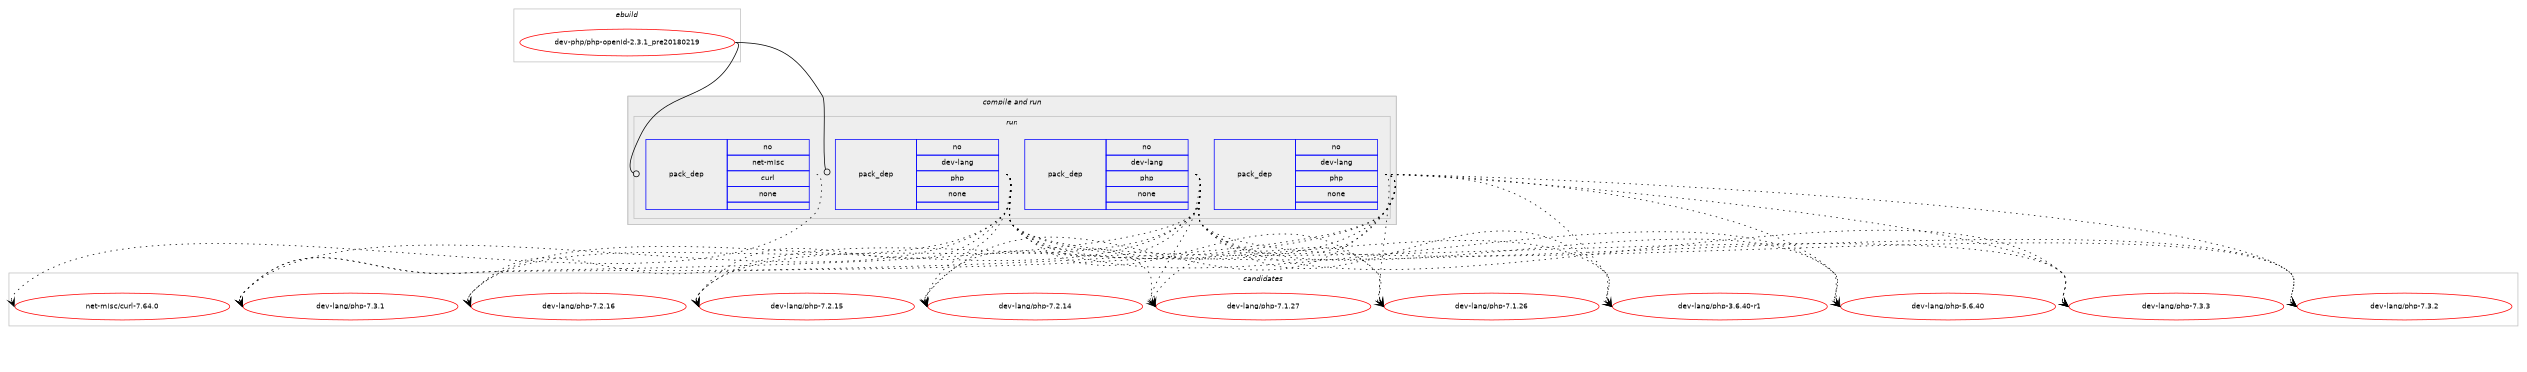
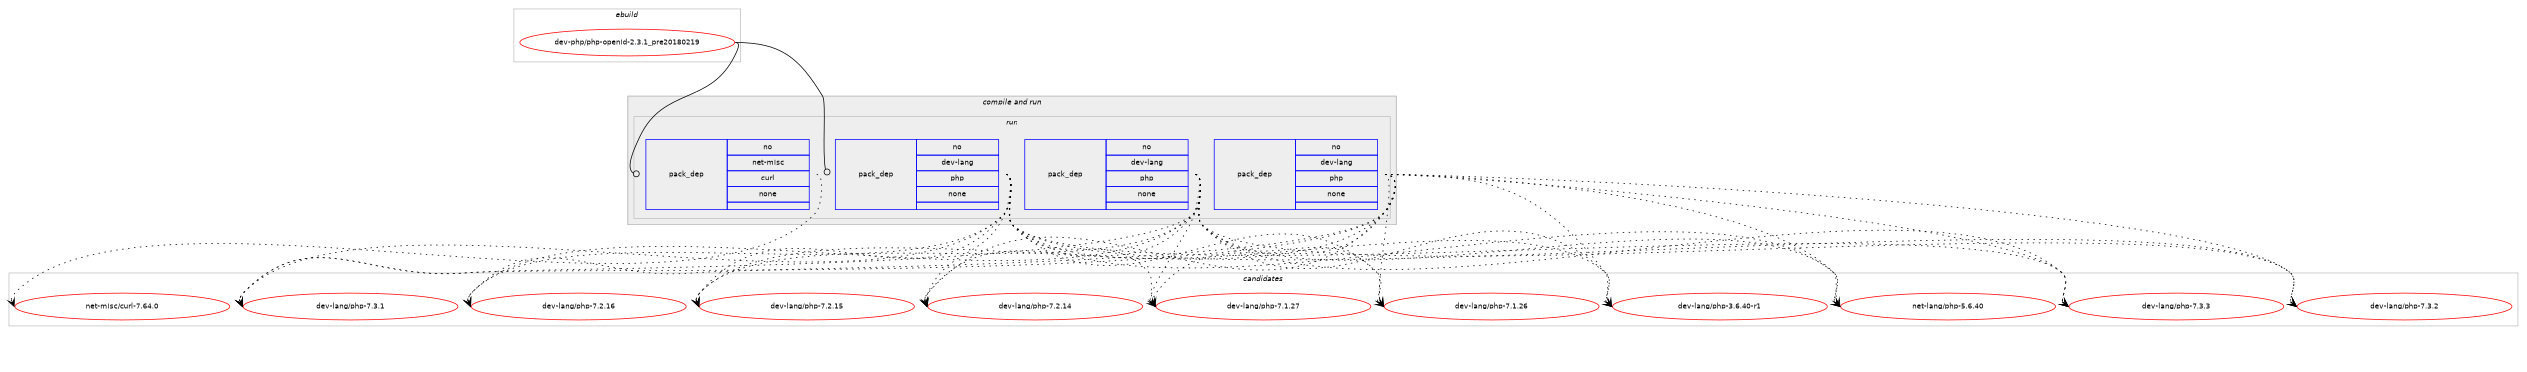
(1948, 307) -> (1948, 307)
